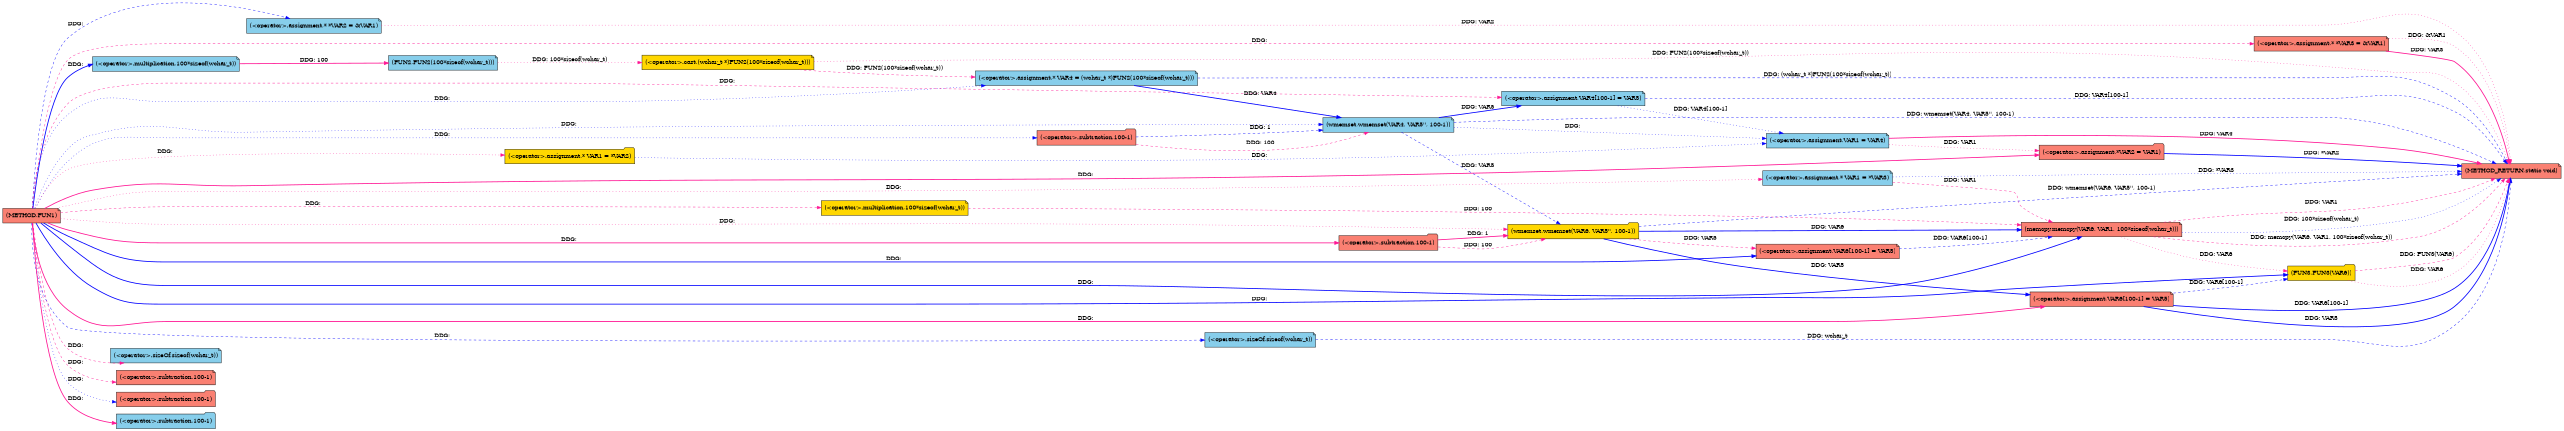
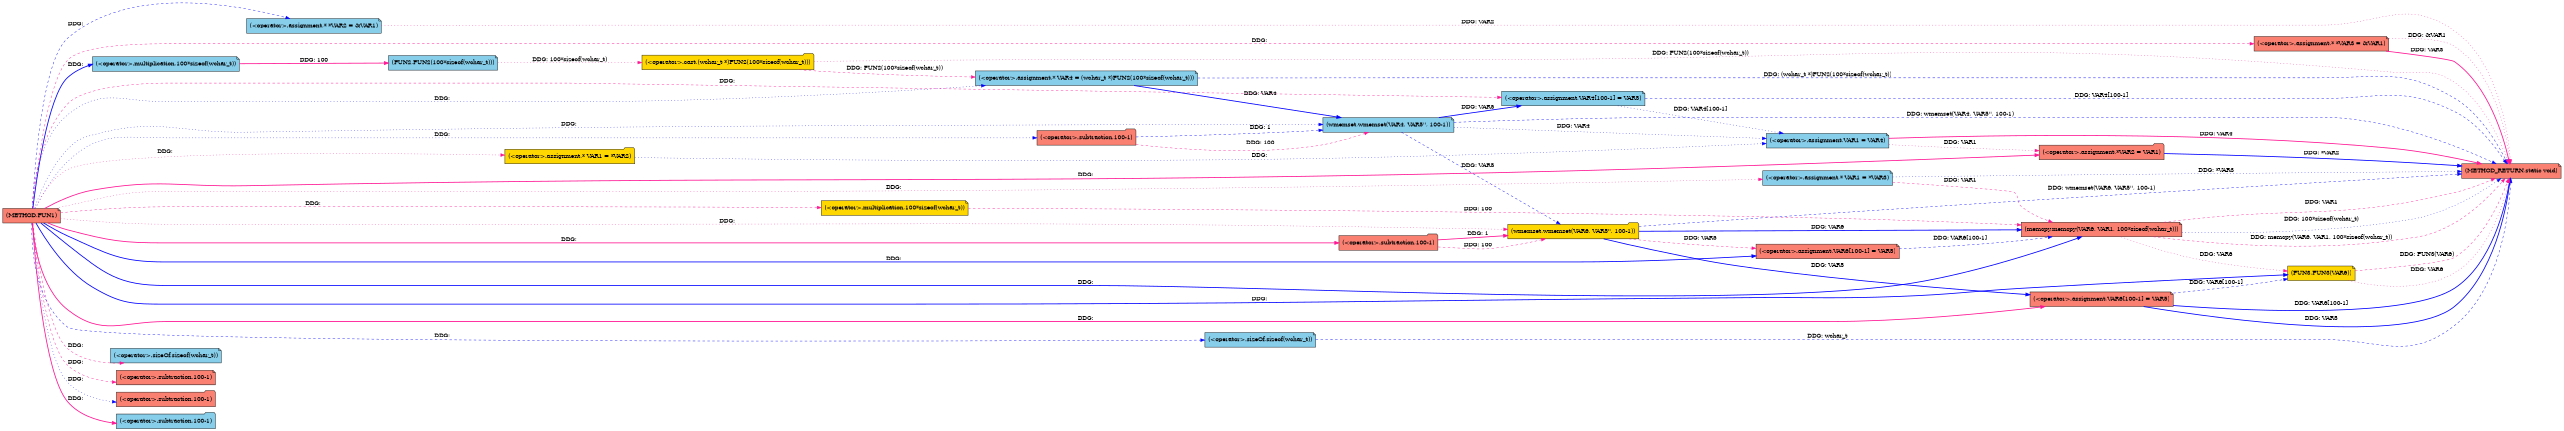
(728, 62) -> (728, 62)
(1573, 126) -> (1573, 126)
(2321, 273) -> (2321, 273)
